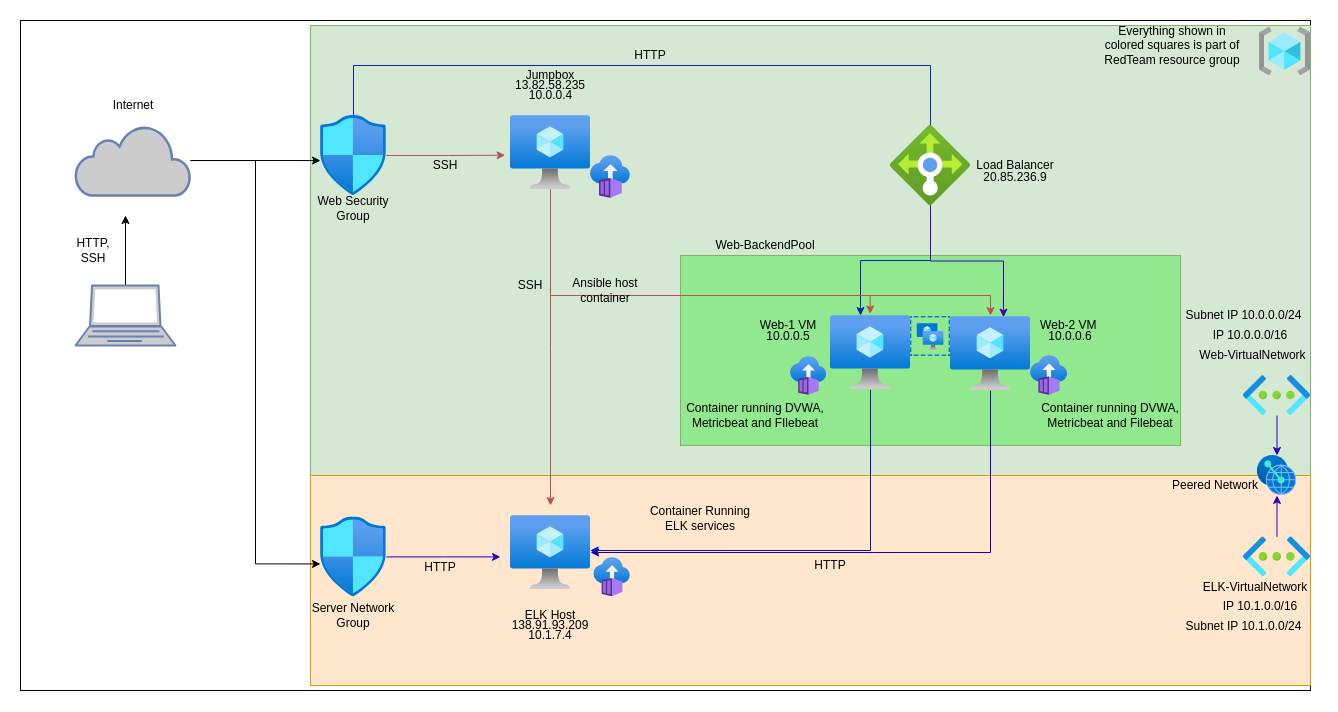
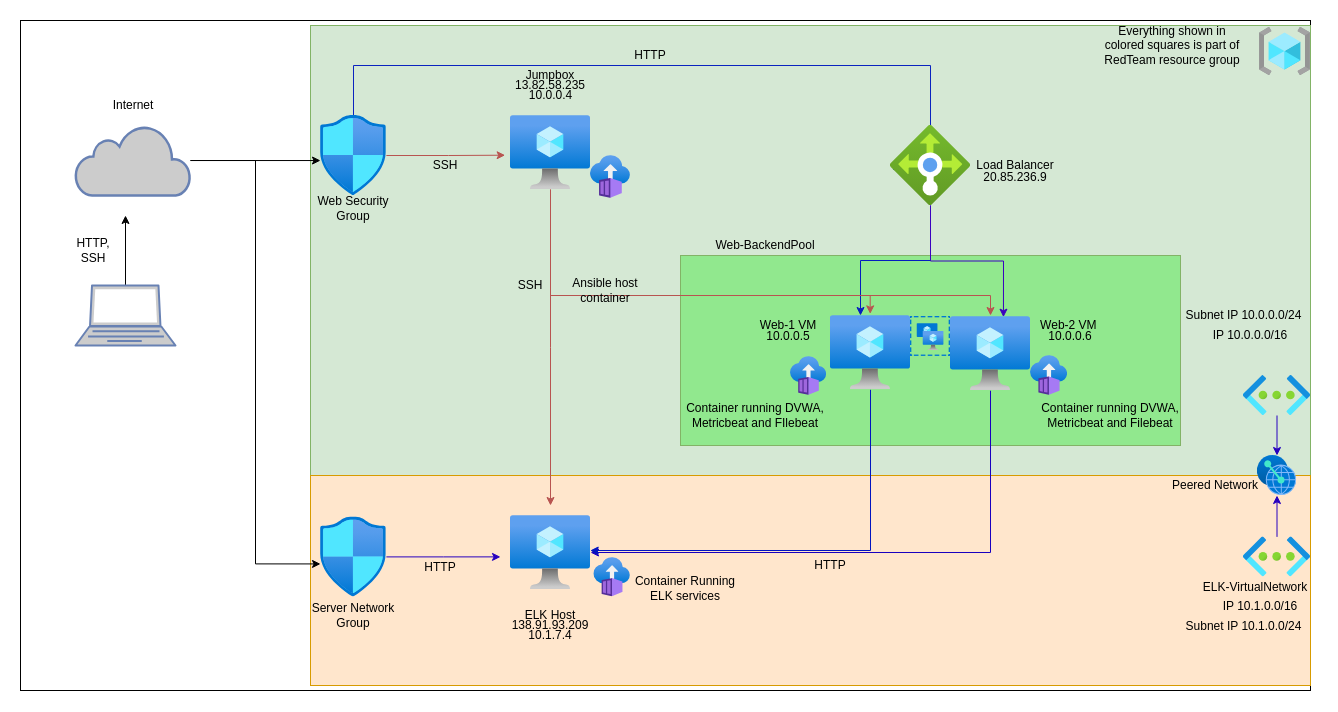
(1253, 356) -> none
(700, 519) -> (685, 589)
